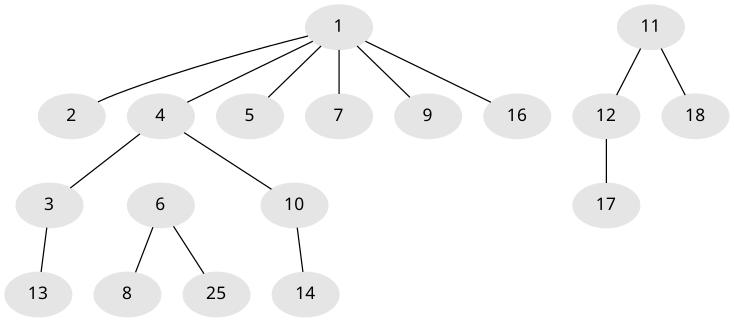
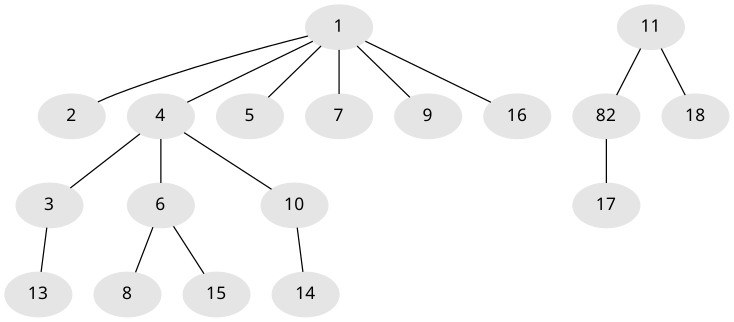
(606, 116) -> (606, 116)
none -> (161, 161)
(217, 295) -> (217, 295)
